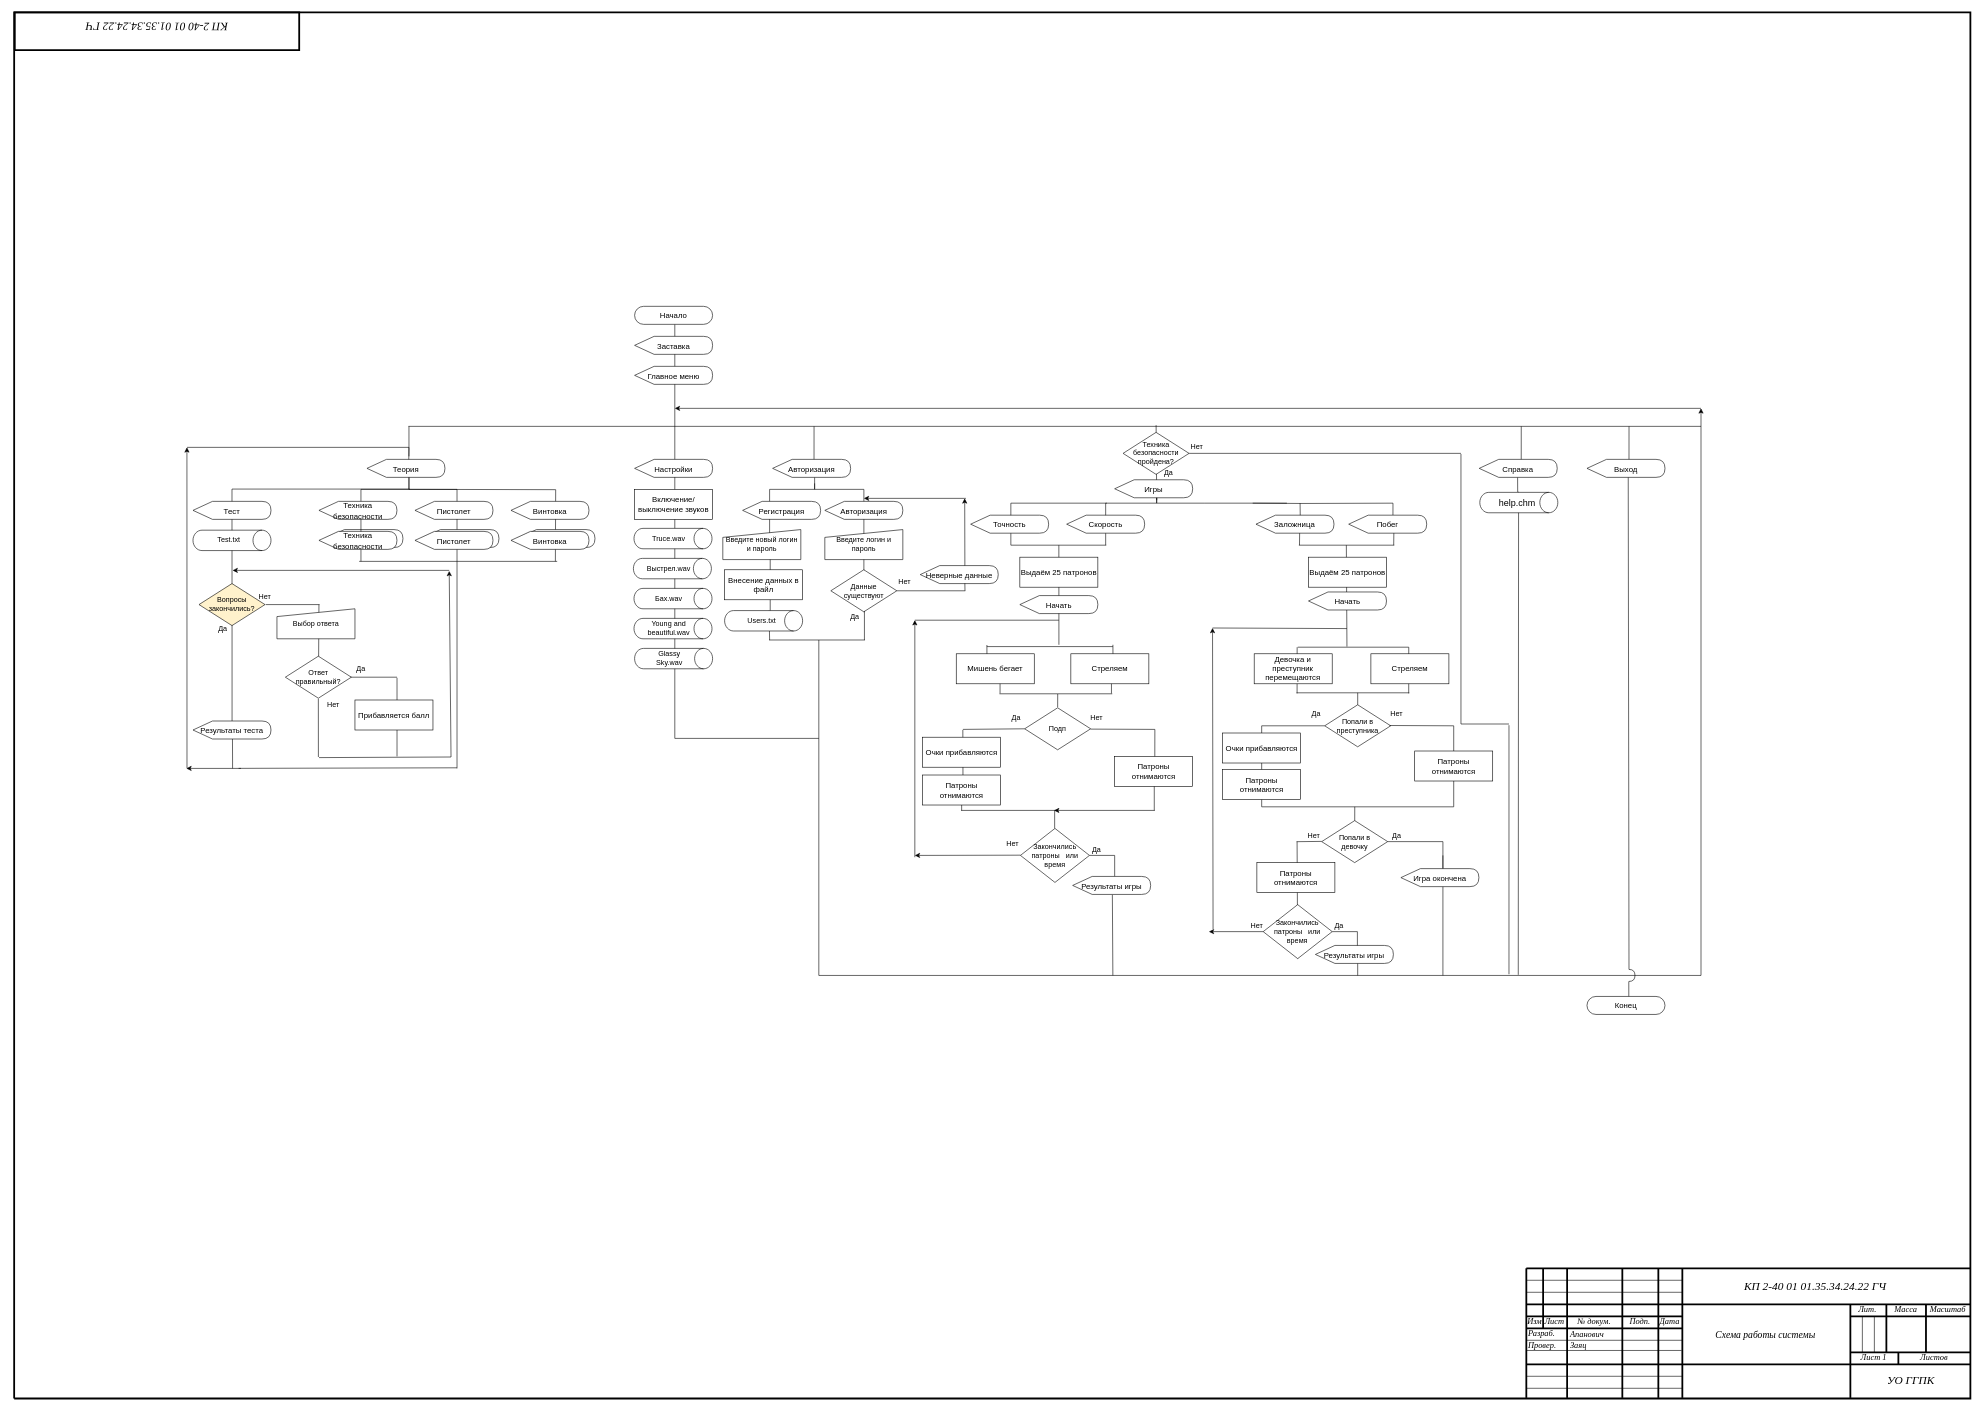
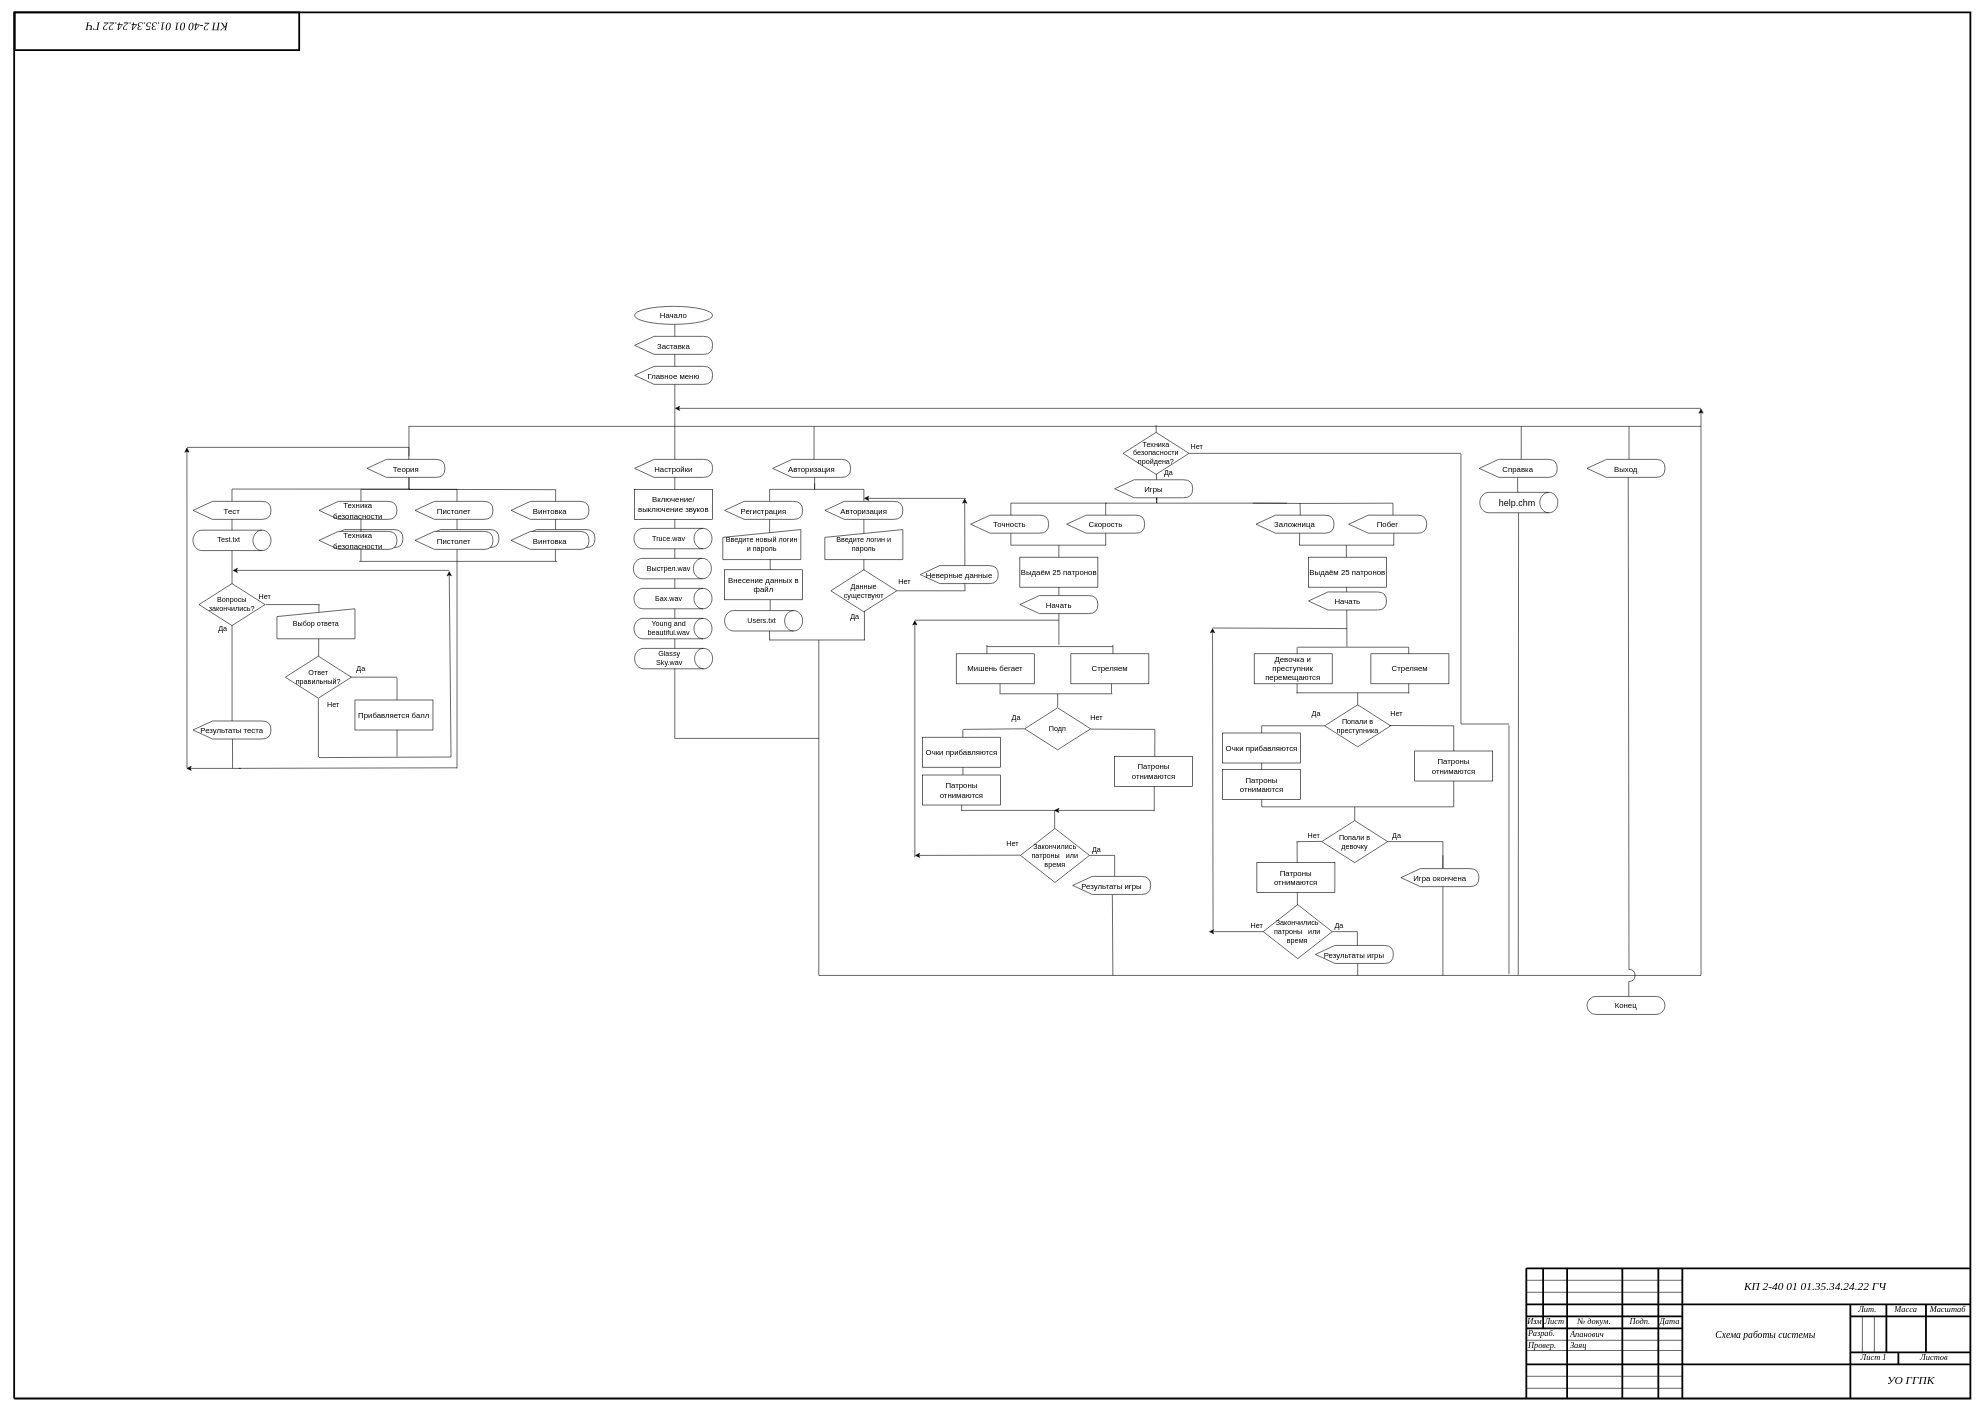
(673, 315) -> (673, 315)
(781, 510) -> (763, 510)
(232, 605) -> (232, 605)
